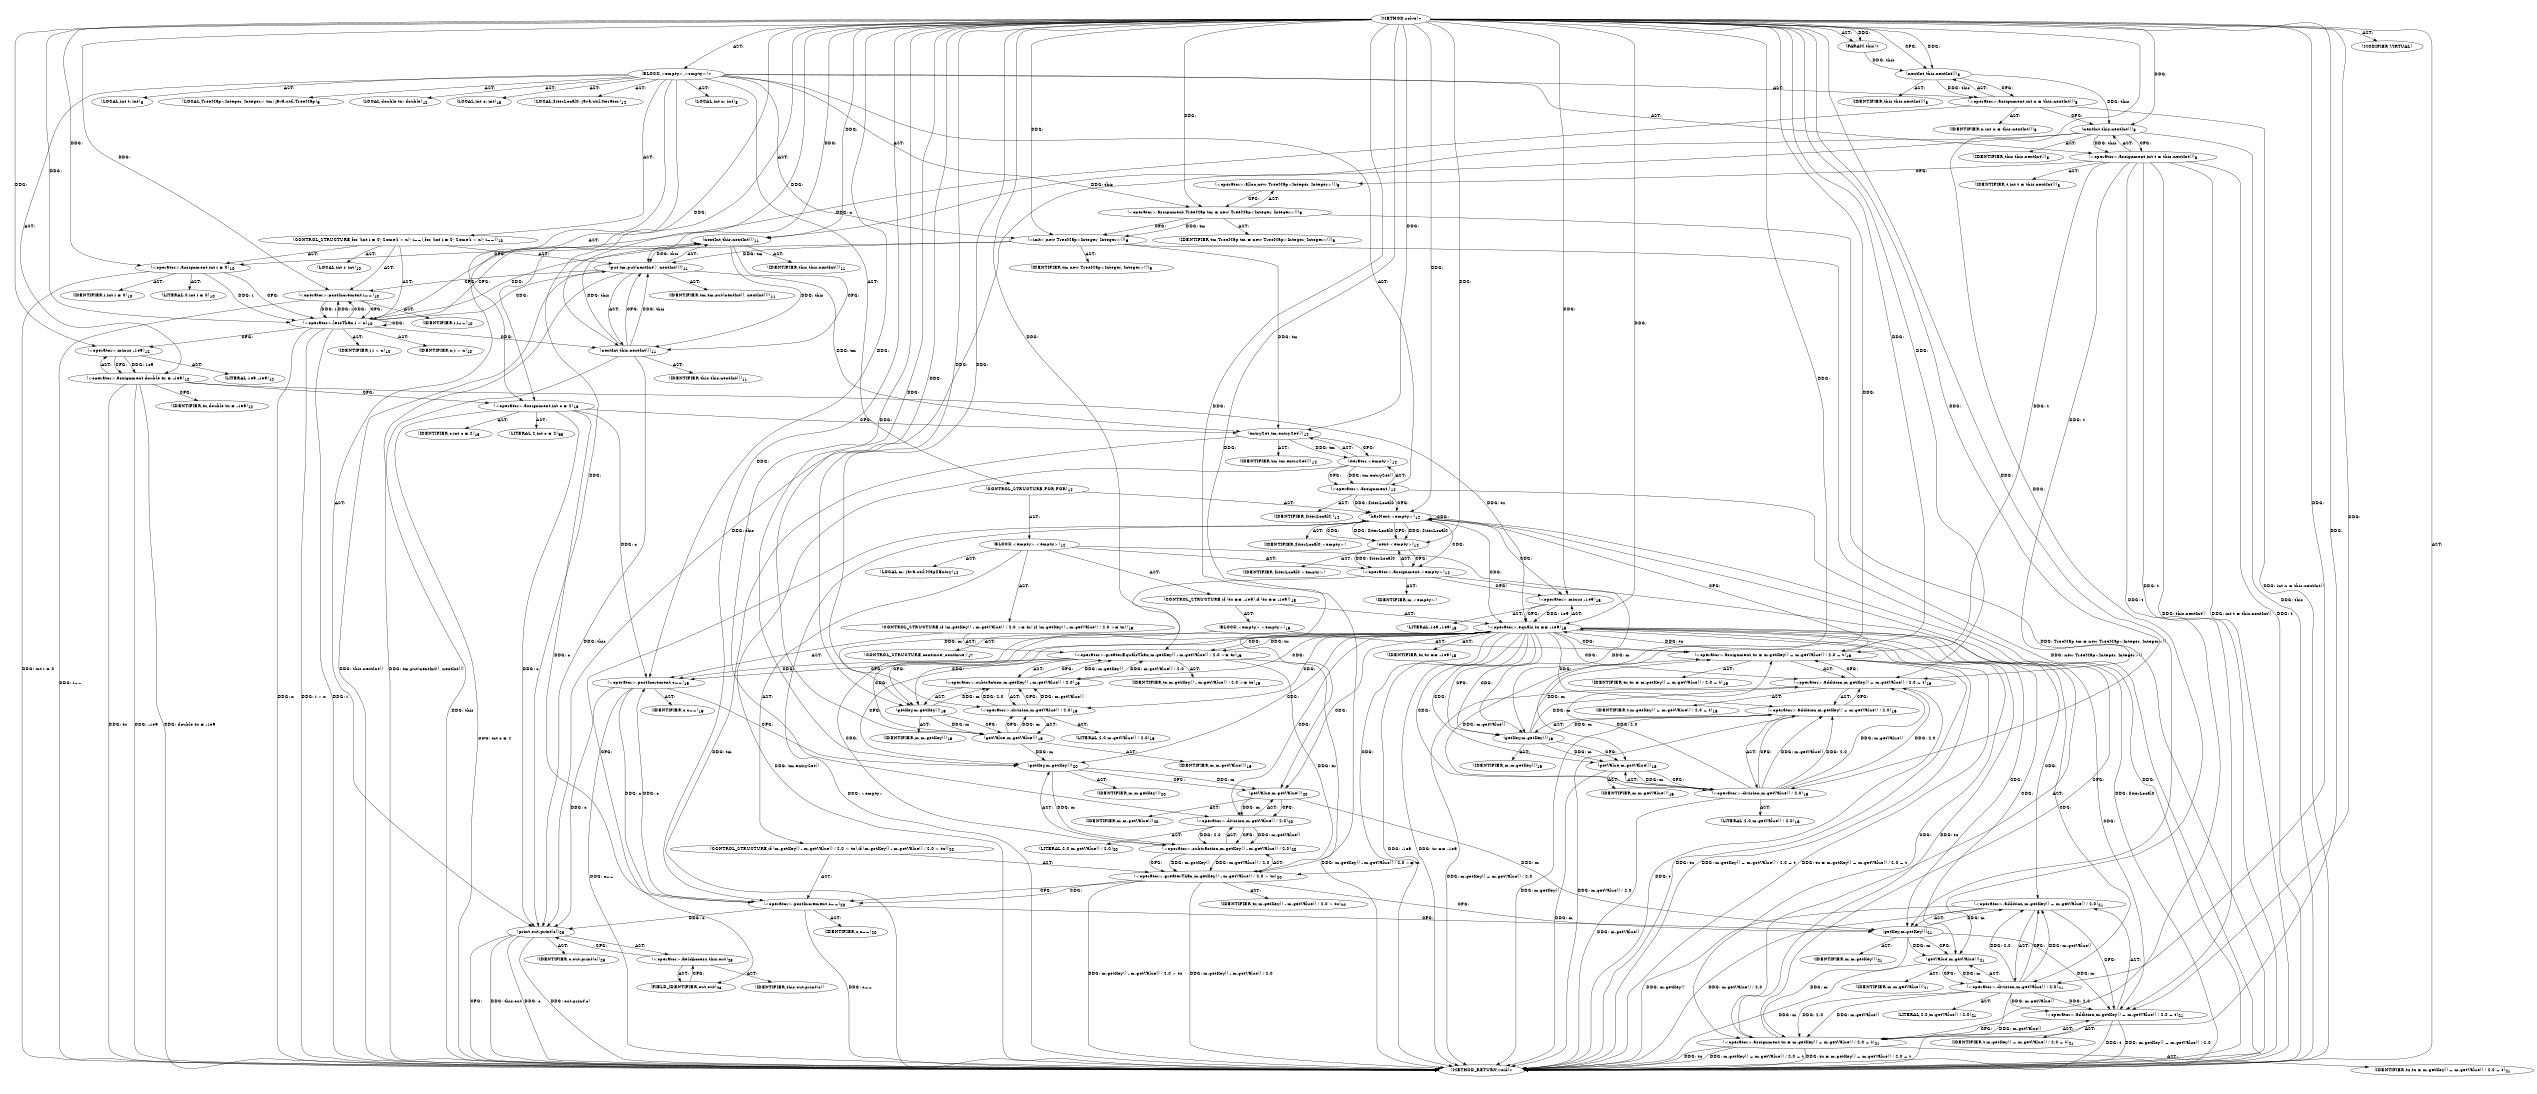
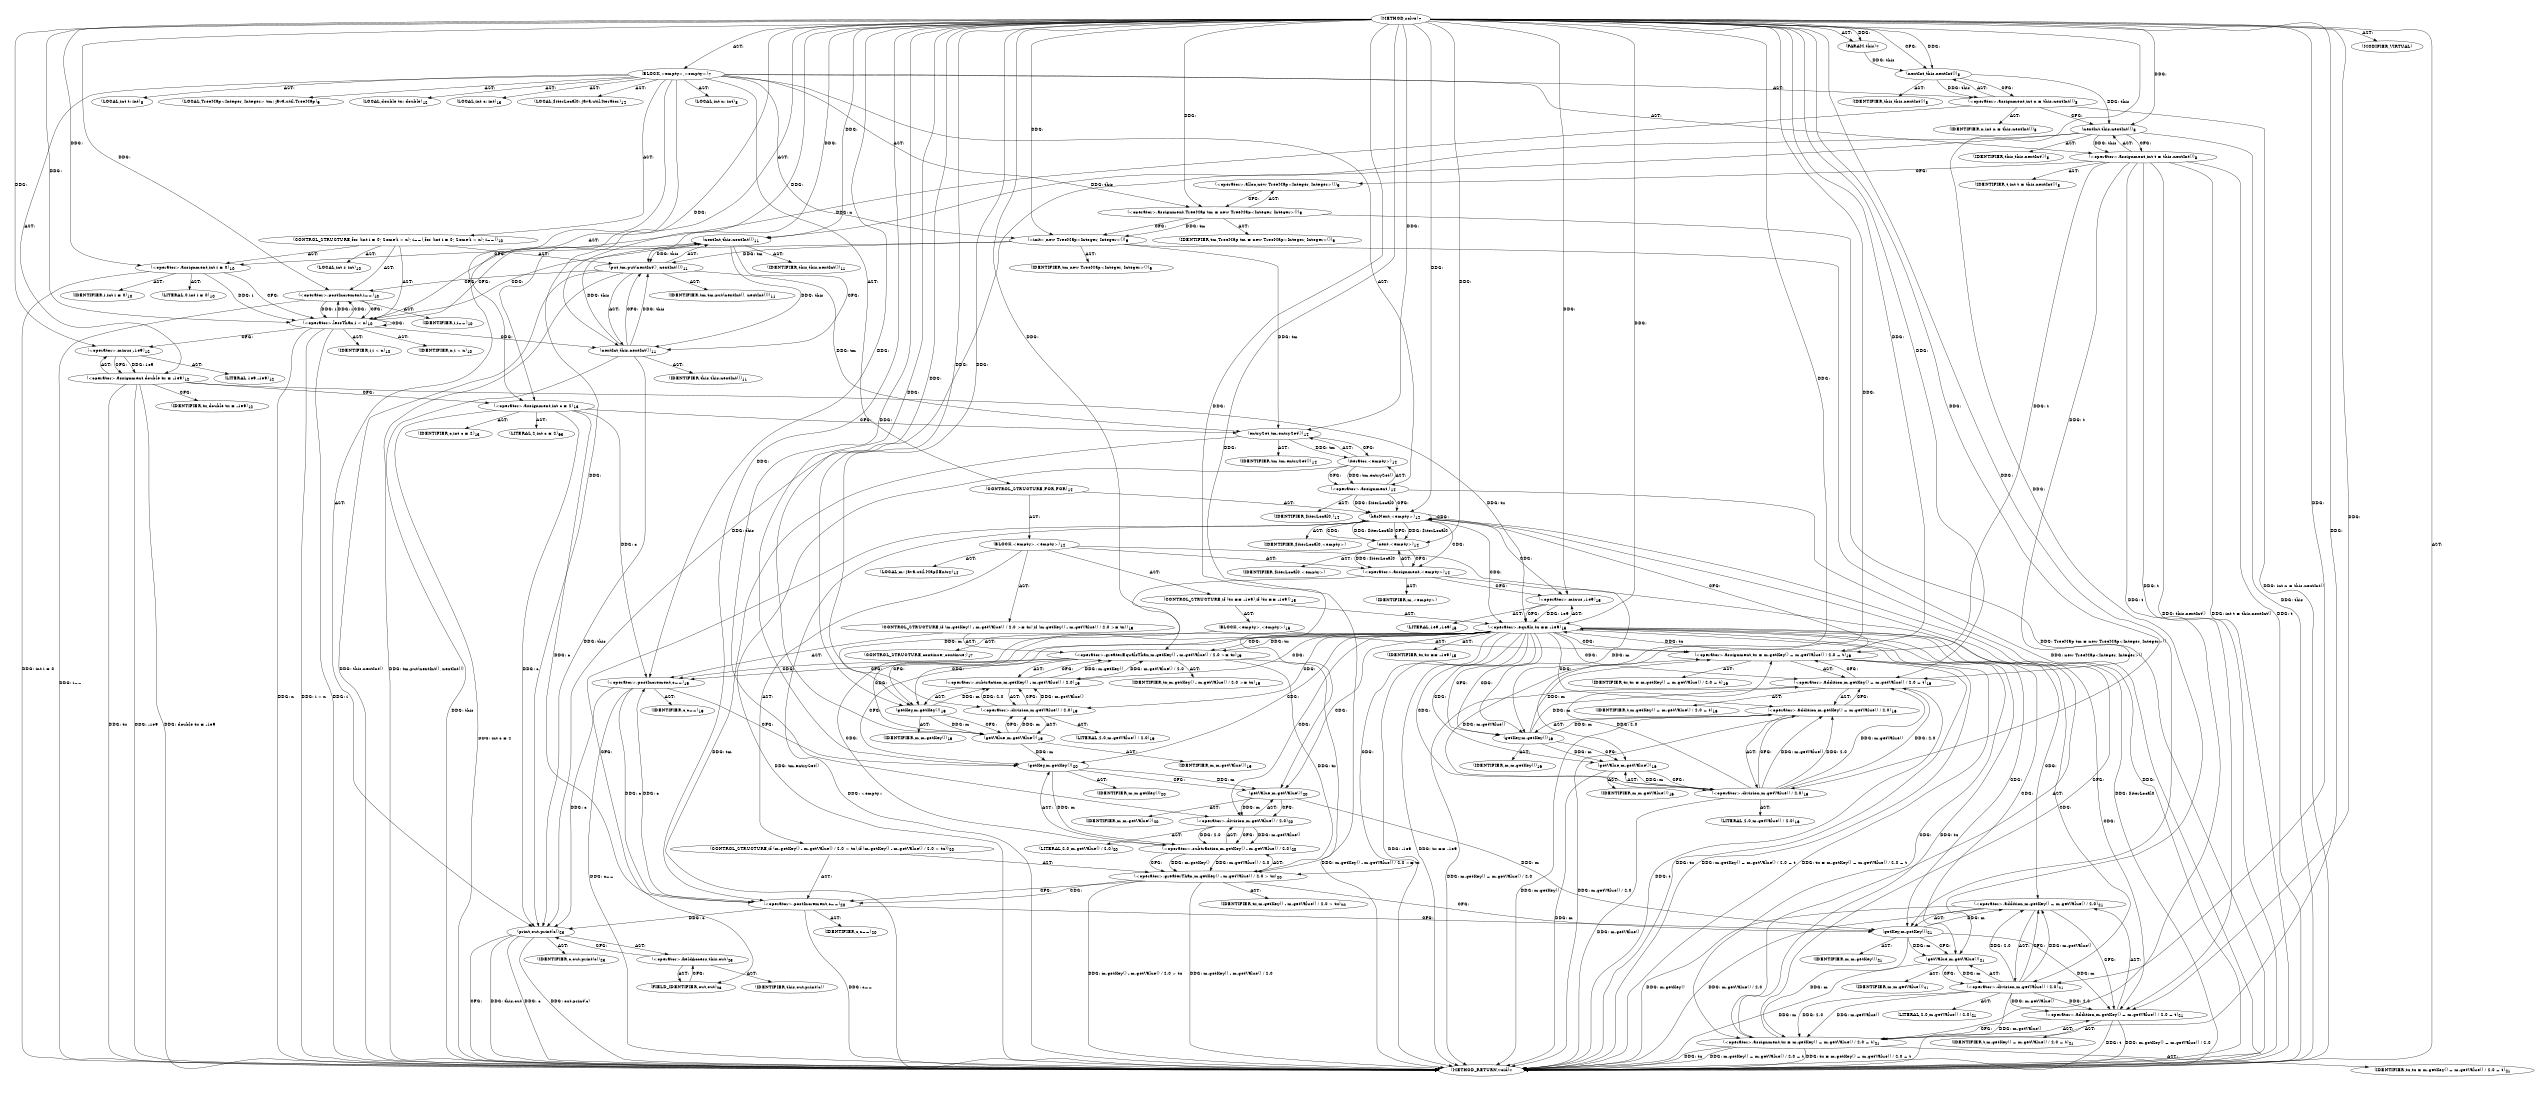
(493, 306) -> none
